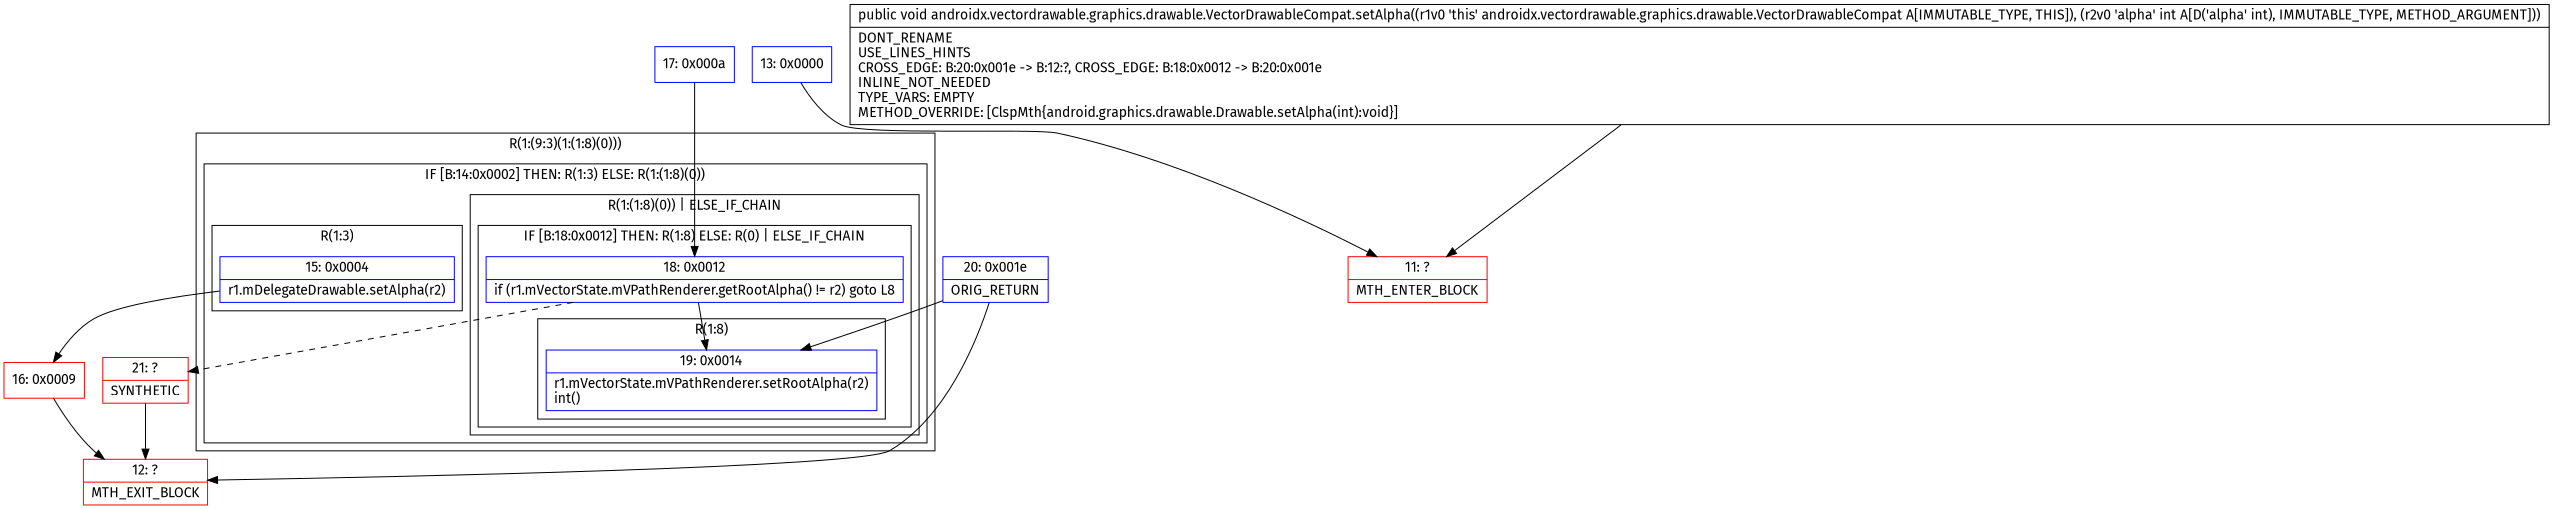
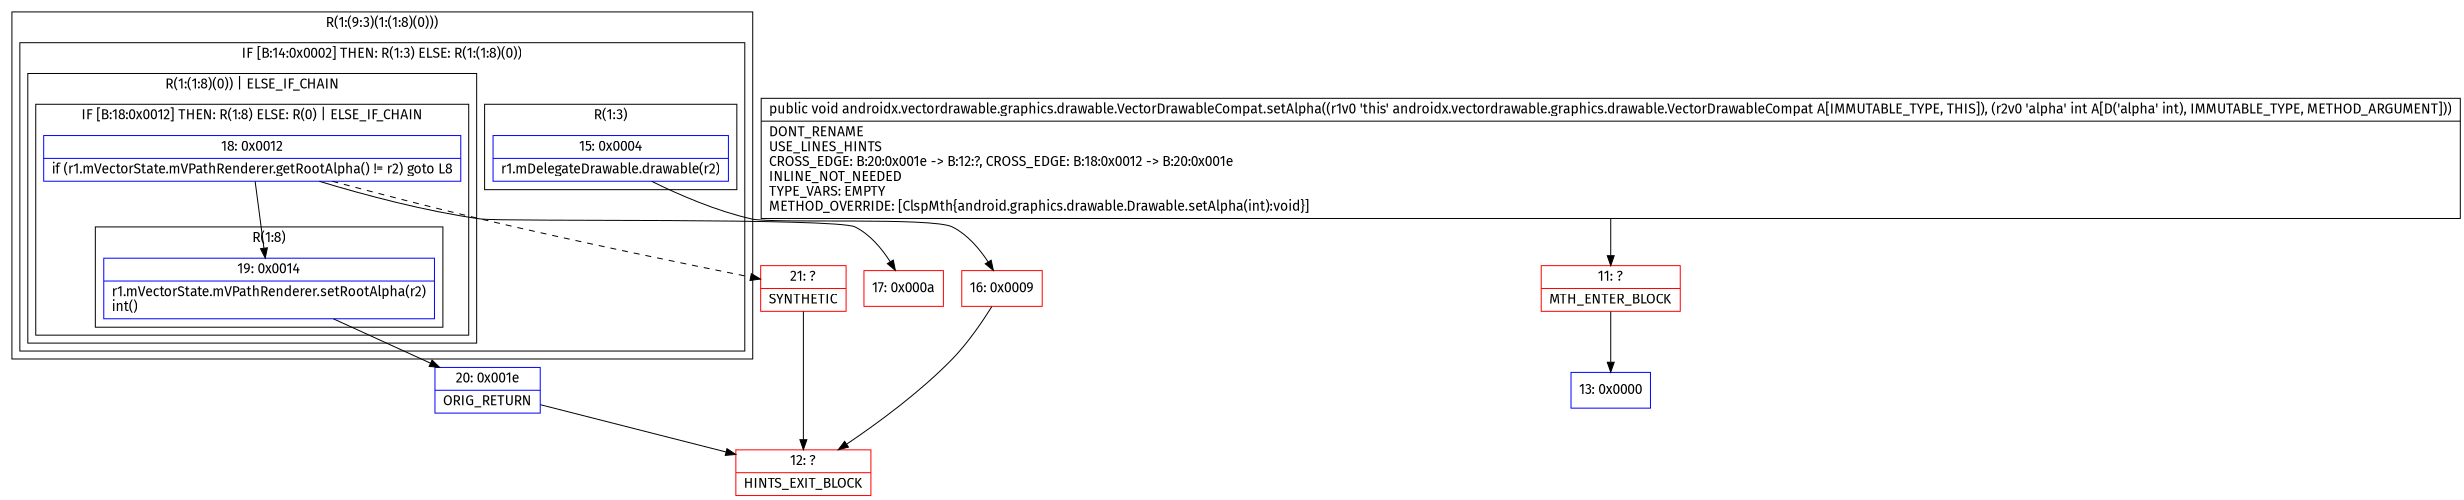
(695, 65) -> (904, 288)
(1085, 140) -> (1611, 337)
(695, 156) -> (610, 220)
(337, 290) -> (611, 169)
(874, 325) -> (382, 341)
(145, 493) -> (803, 484)
